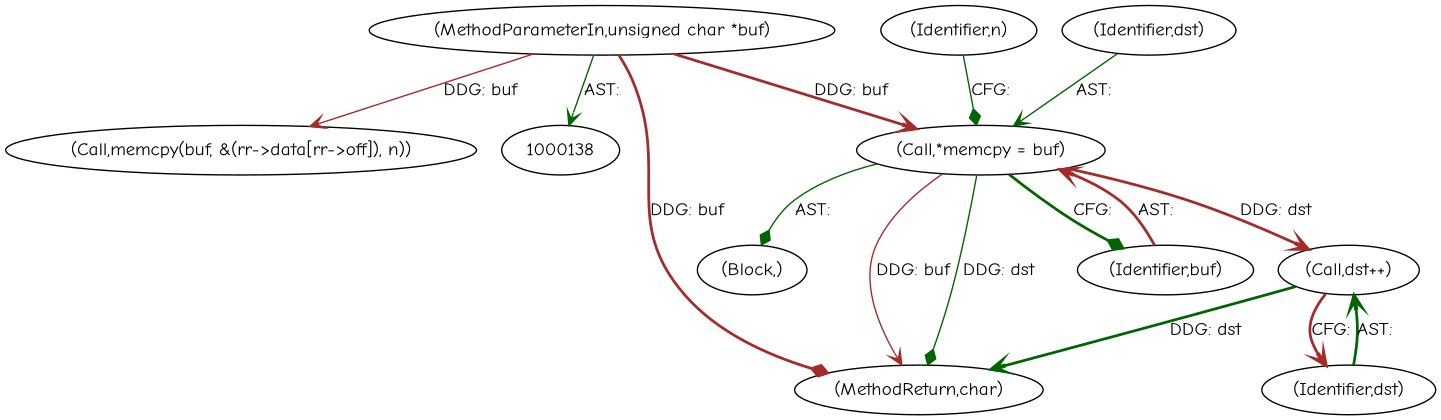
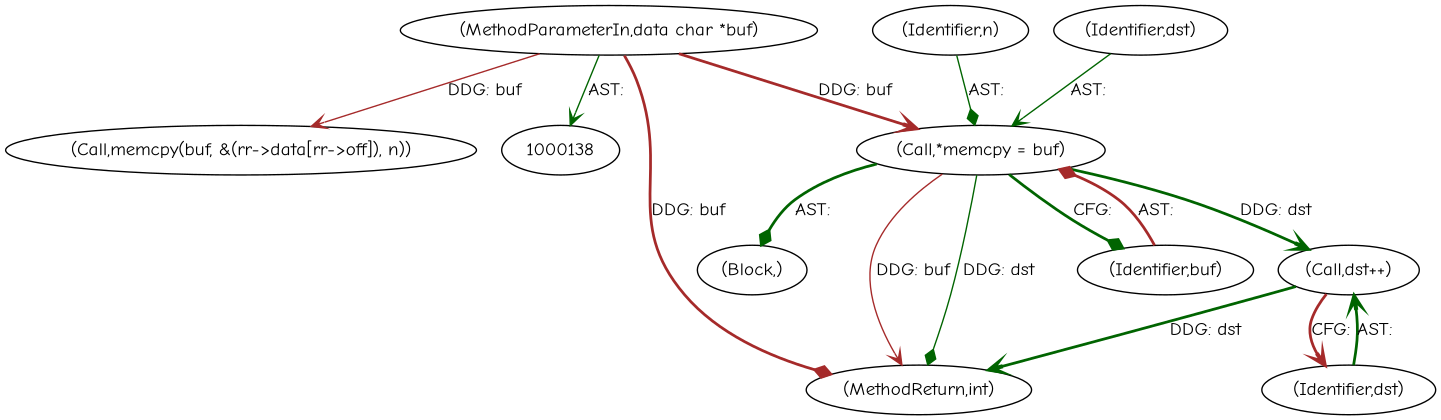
(602, 30) -> (609, 30)
(994, 90) -> (990, 90)
(816, 187) -> (816, 187)
(1184, 199) -> (1184, 199)
(1121, 202) -> (1122, 202)
(919, 390) -> (919, 390)
